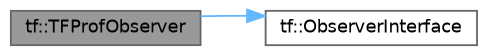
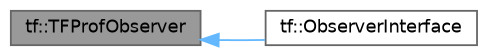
(224, 16) -> (242, 40)
